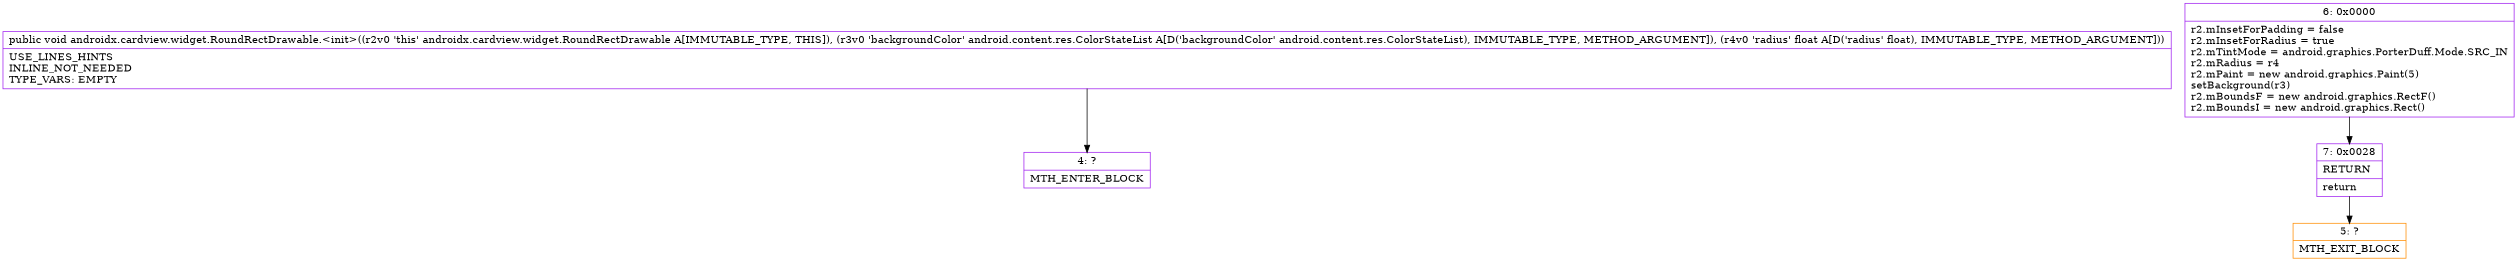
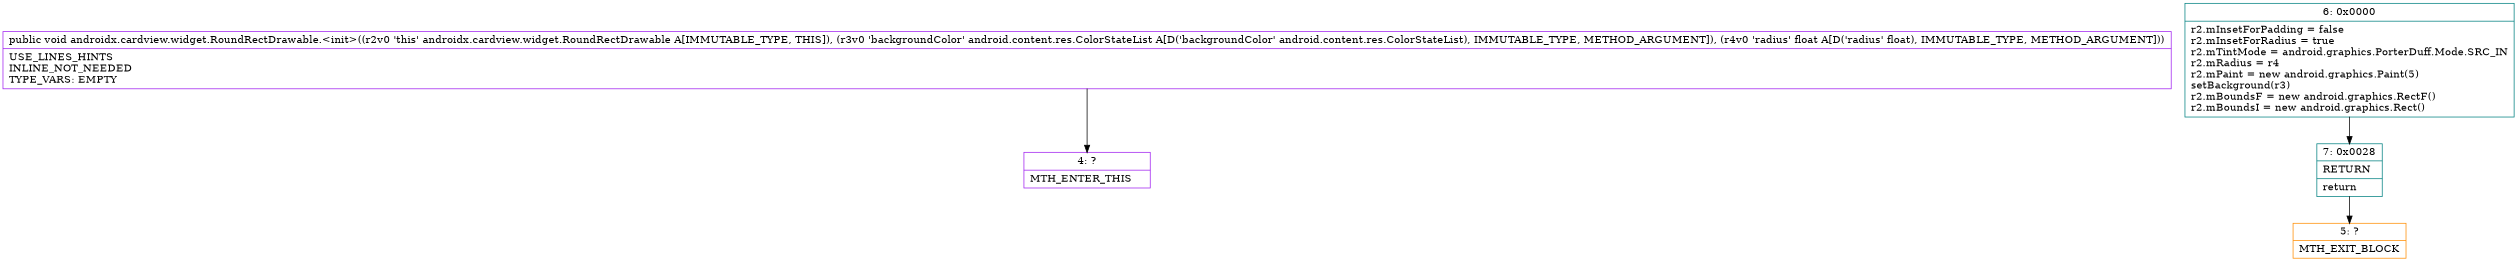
(2350, 60) -> (2350, 60)
(2350, 170) -> (2350, 170)
(1087, 179) -> (1081, 179)
